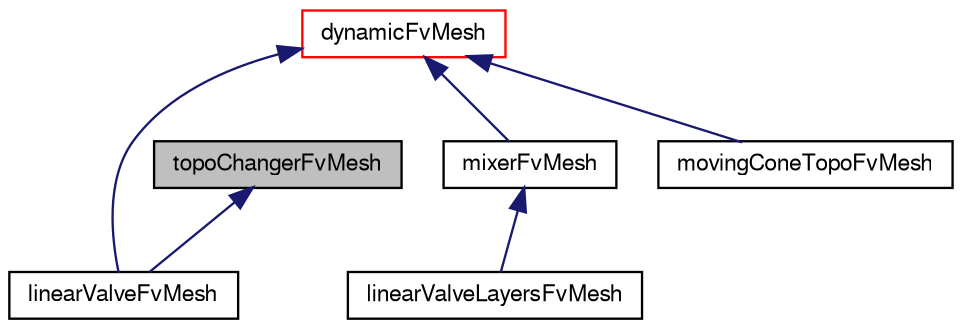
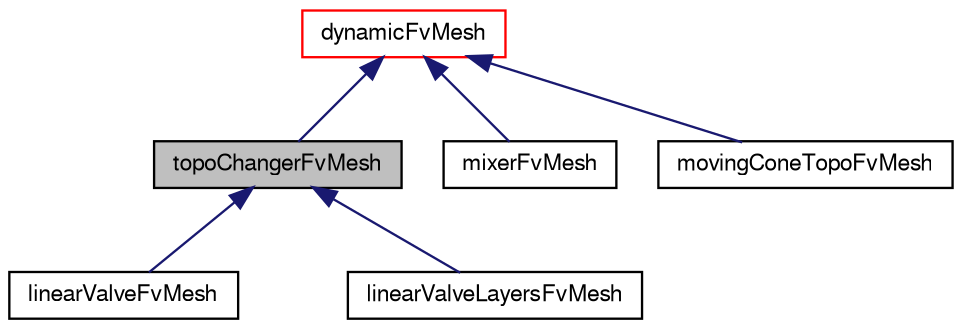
(145, 127) -> (332, 108)
(509, 241) -> (397, 236)
